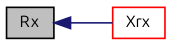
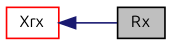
(92, 23) -> (96, 23)
